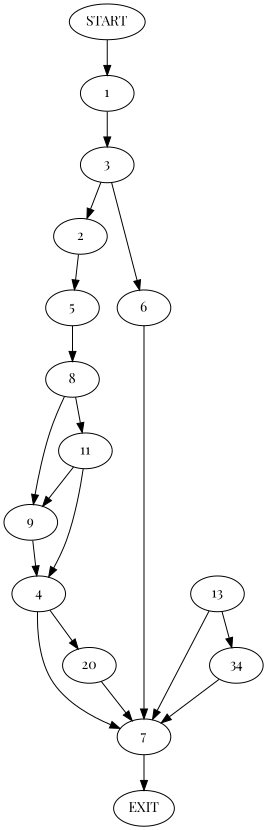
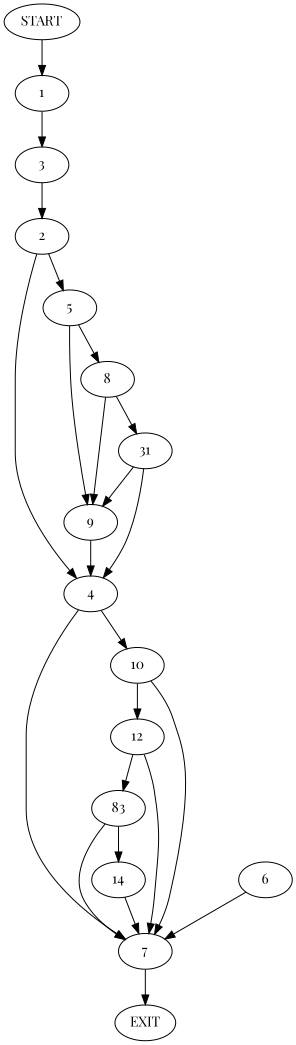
(124, 231) -> none
none -> (73, 411)
none -> (15, 419)
(85, 451) -> (145, 451)
(217, 594) -> (119, 808)
(89, 665) -> (137, 665)
(236, 665) -> (119, 880)
none -> (137, 737)
